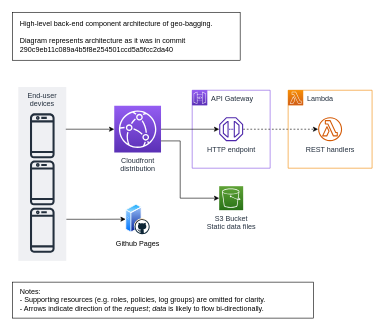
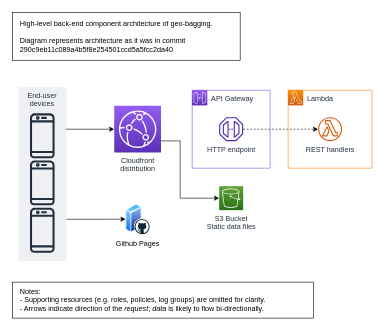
(213, 129) -> none
